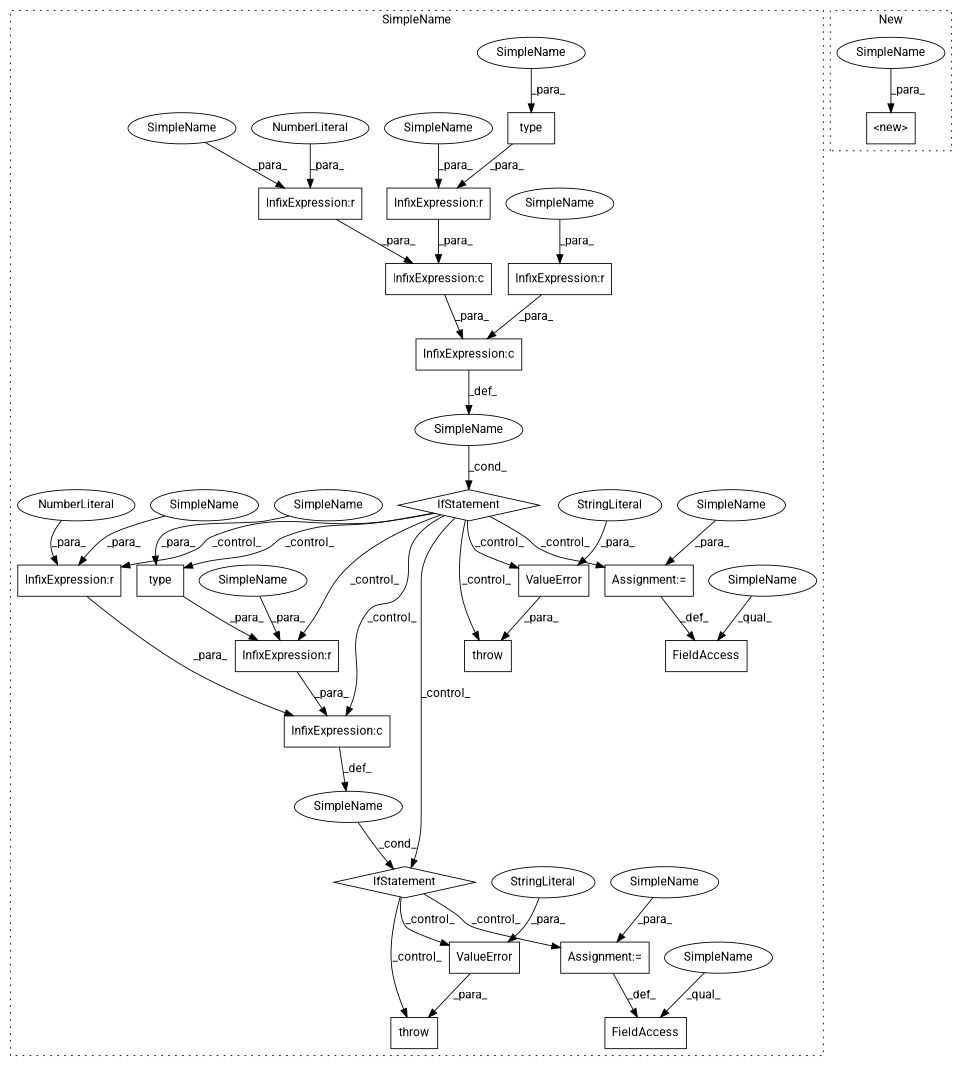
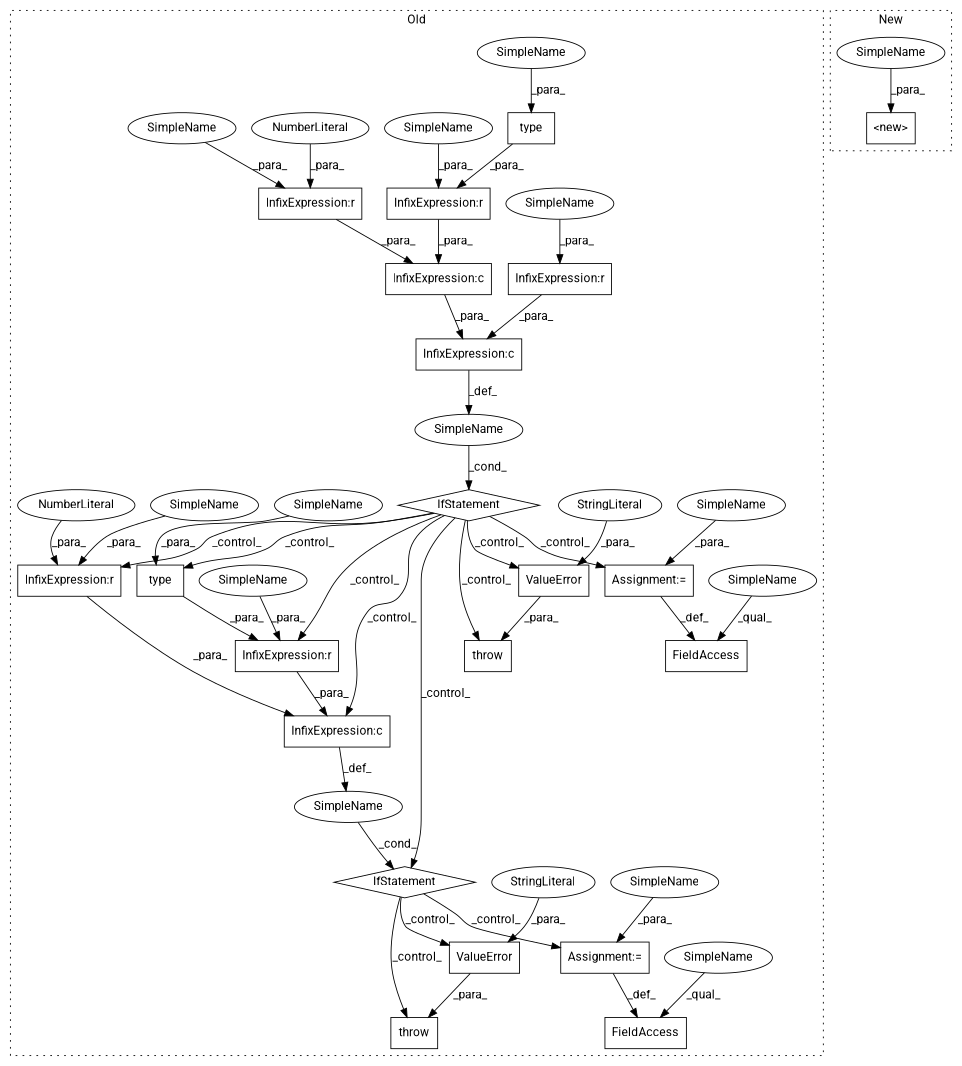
(417, 20) -> (417, 20)
